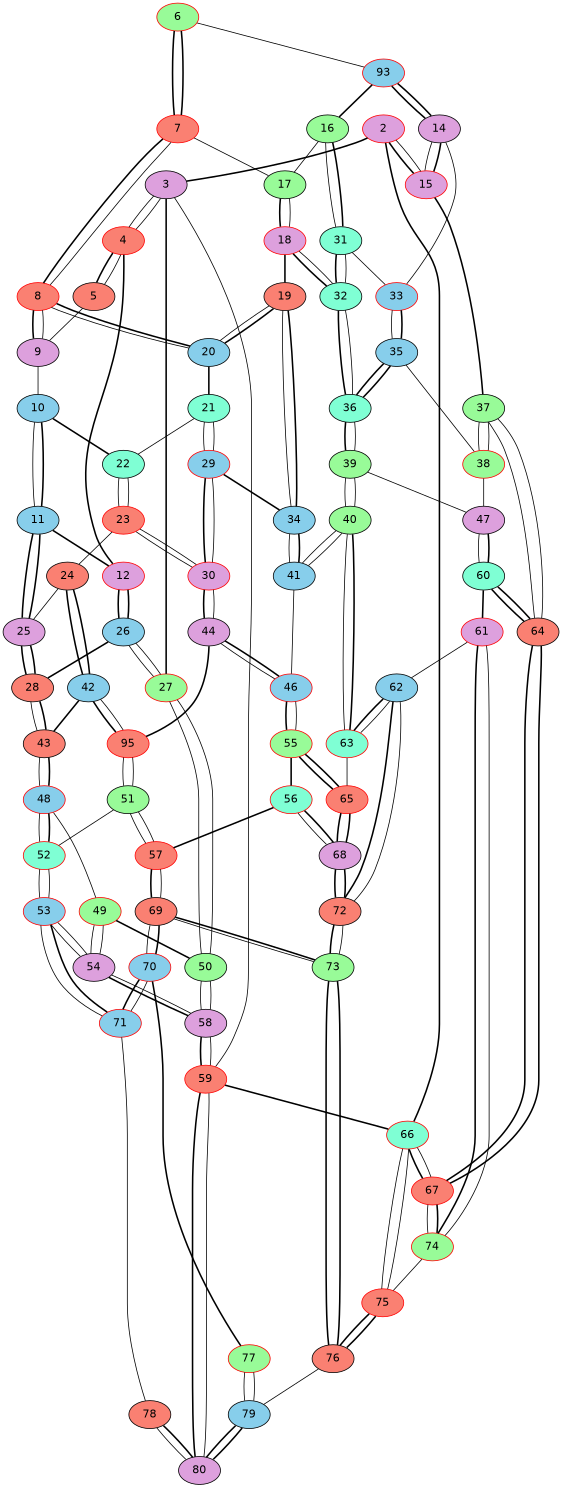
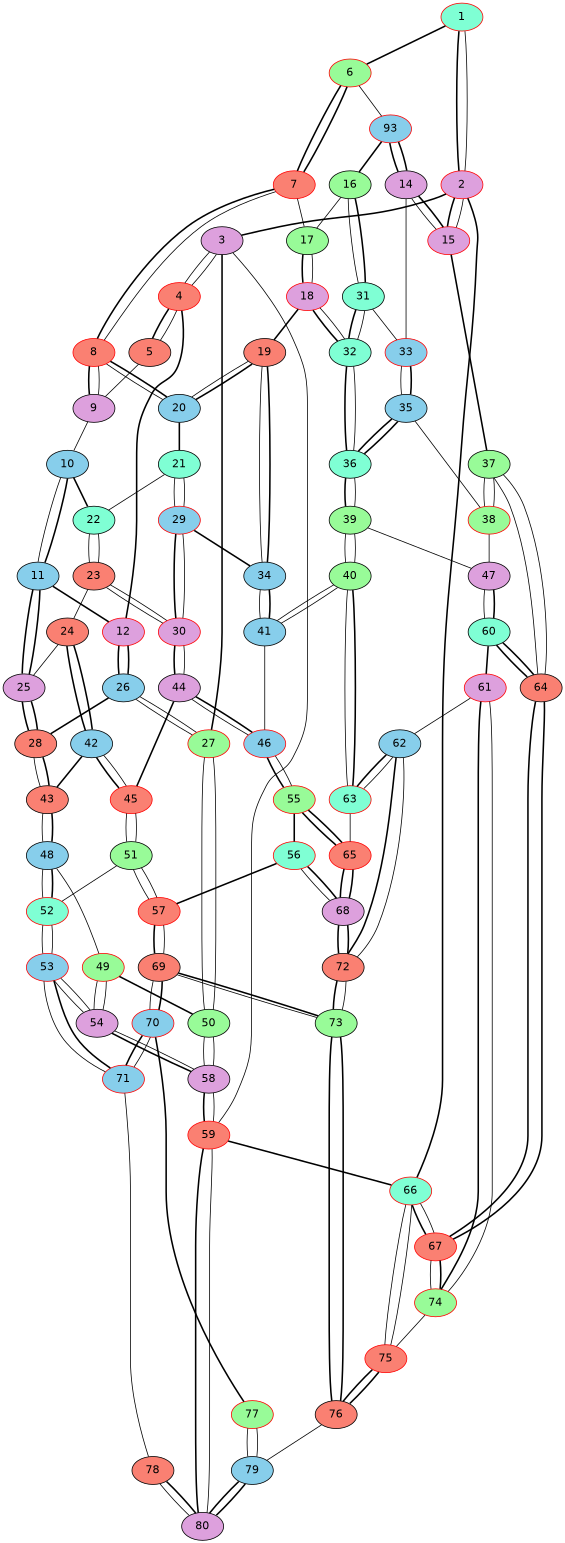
none -> (462, 17)
(123, 520) -> (94, 576)
(128, 744) -> (131, 800)
(44, 800) -> (47, 856)
